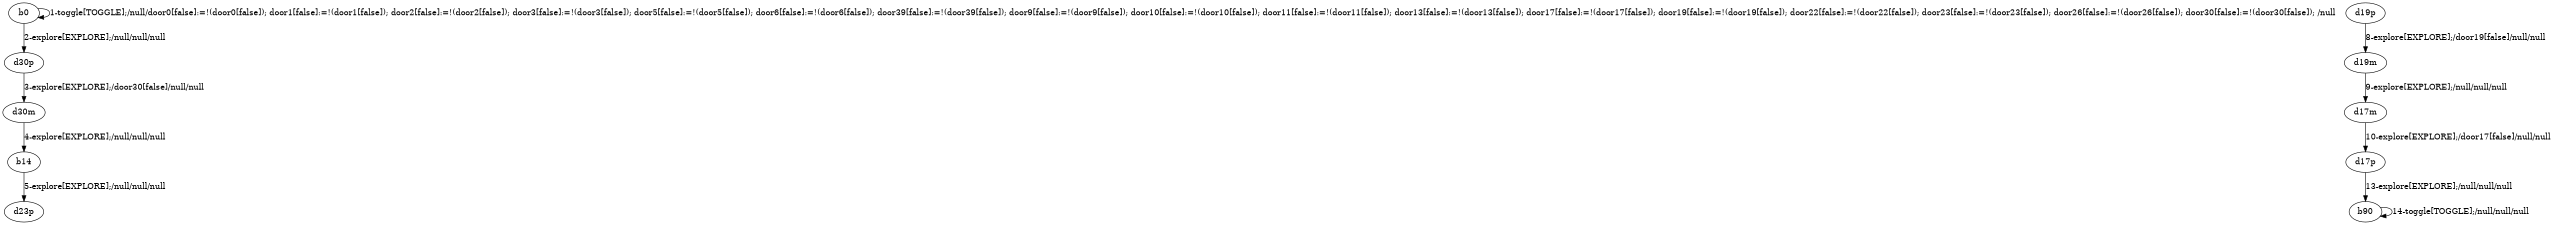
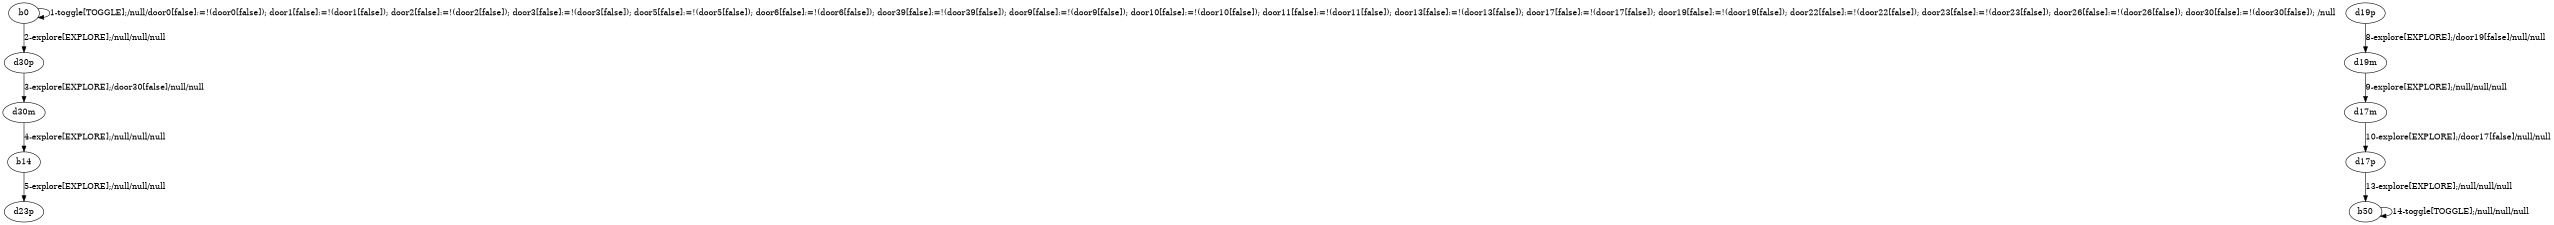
(2366, 212) -> (2366, 212)
